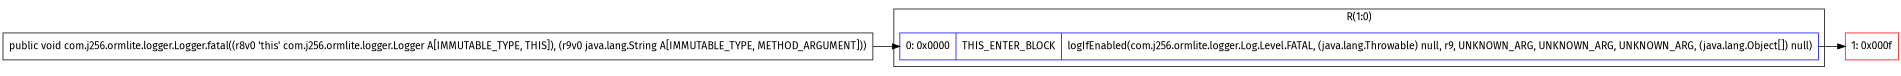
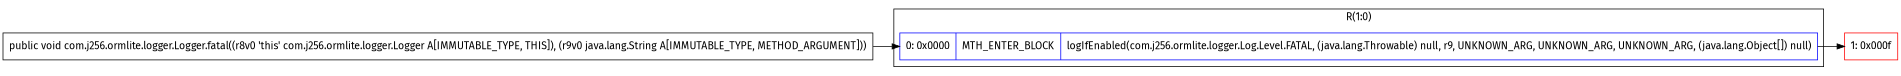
(1009, 46) -> (1008, 46)
